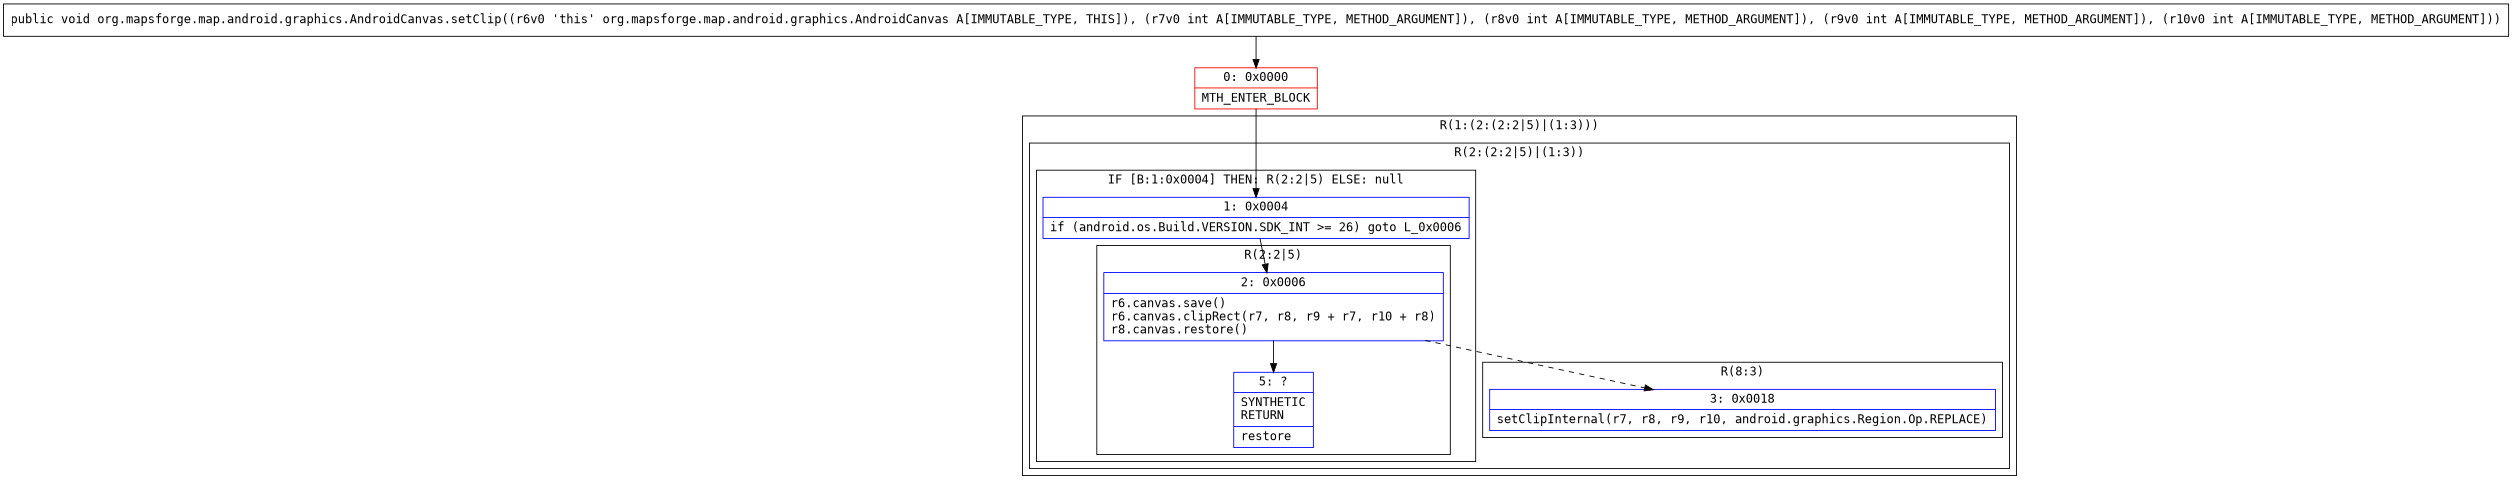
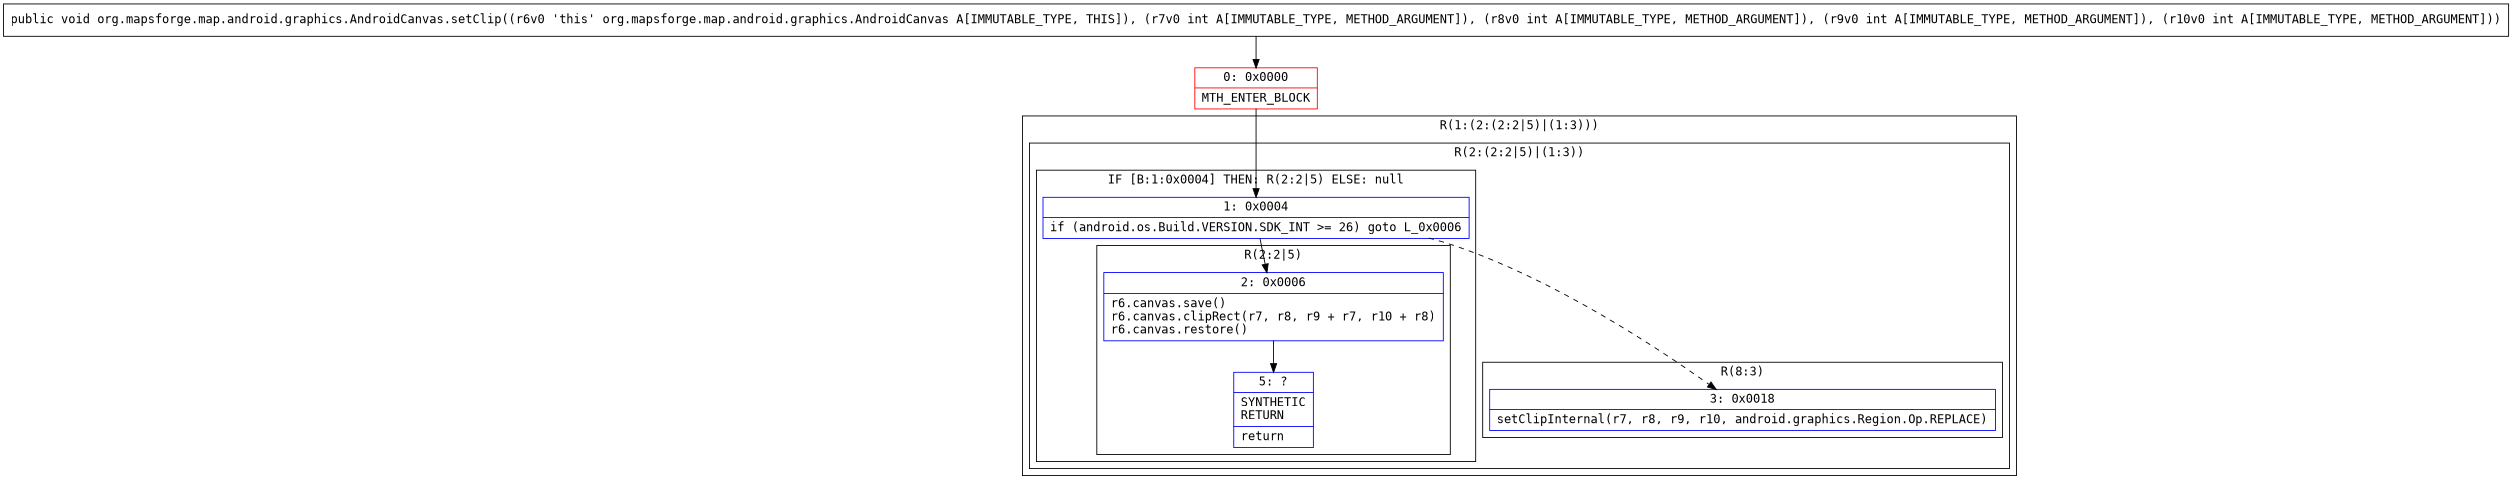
(1180, 330) -> (1180, 330)
(1551, 368) -> (1575, 300)
(1266, 437) -> (1263, 437)
